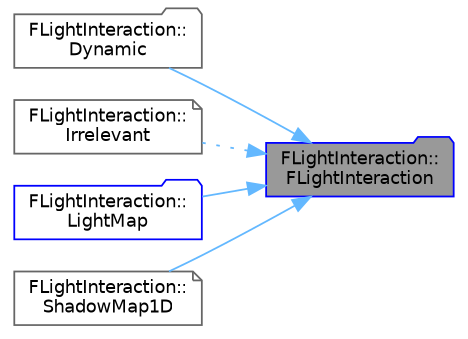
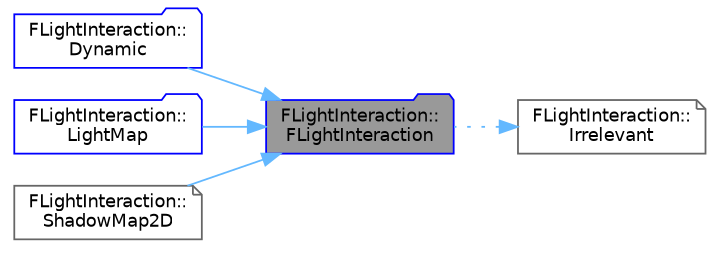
(108, 41) -> (108, 41)
(225, 147) -> (477, 127)
(108, 298) -> (108, 213)
